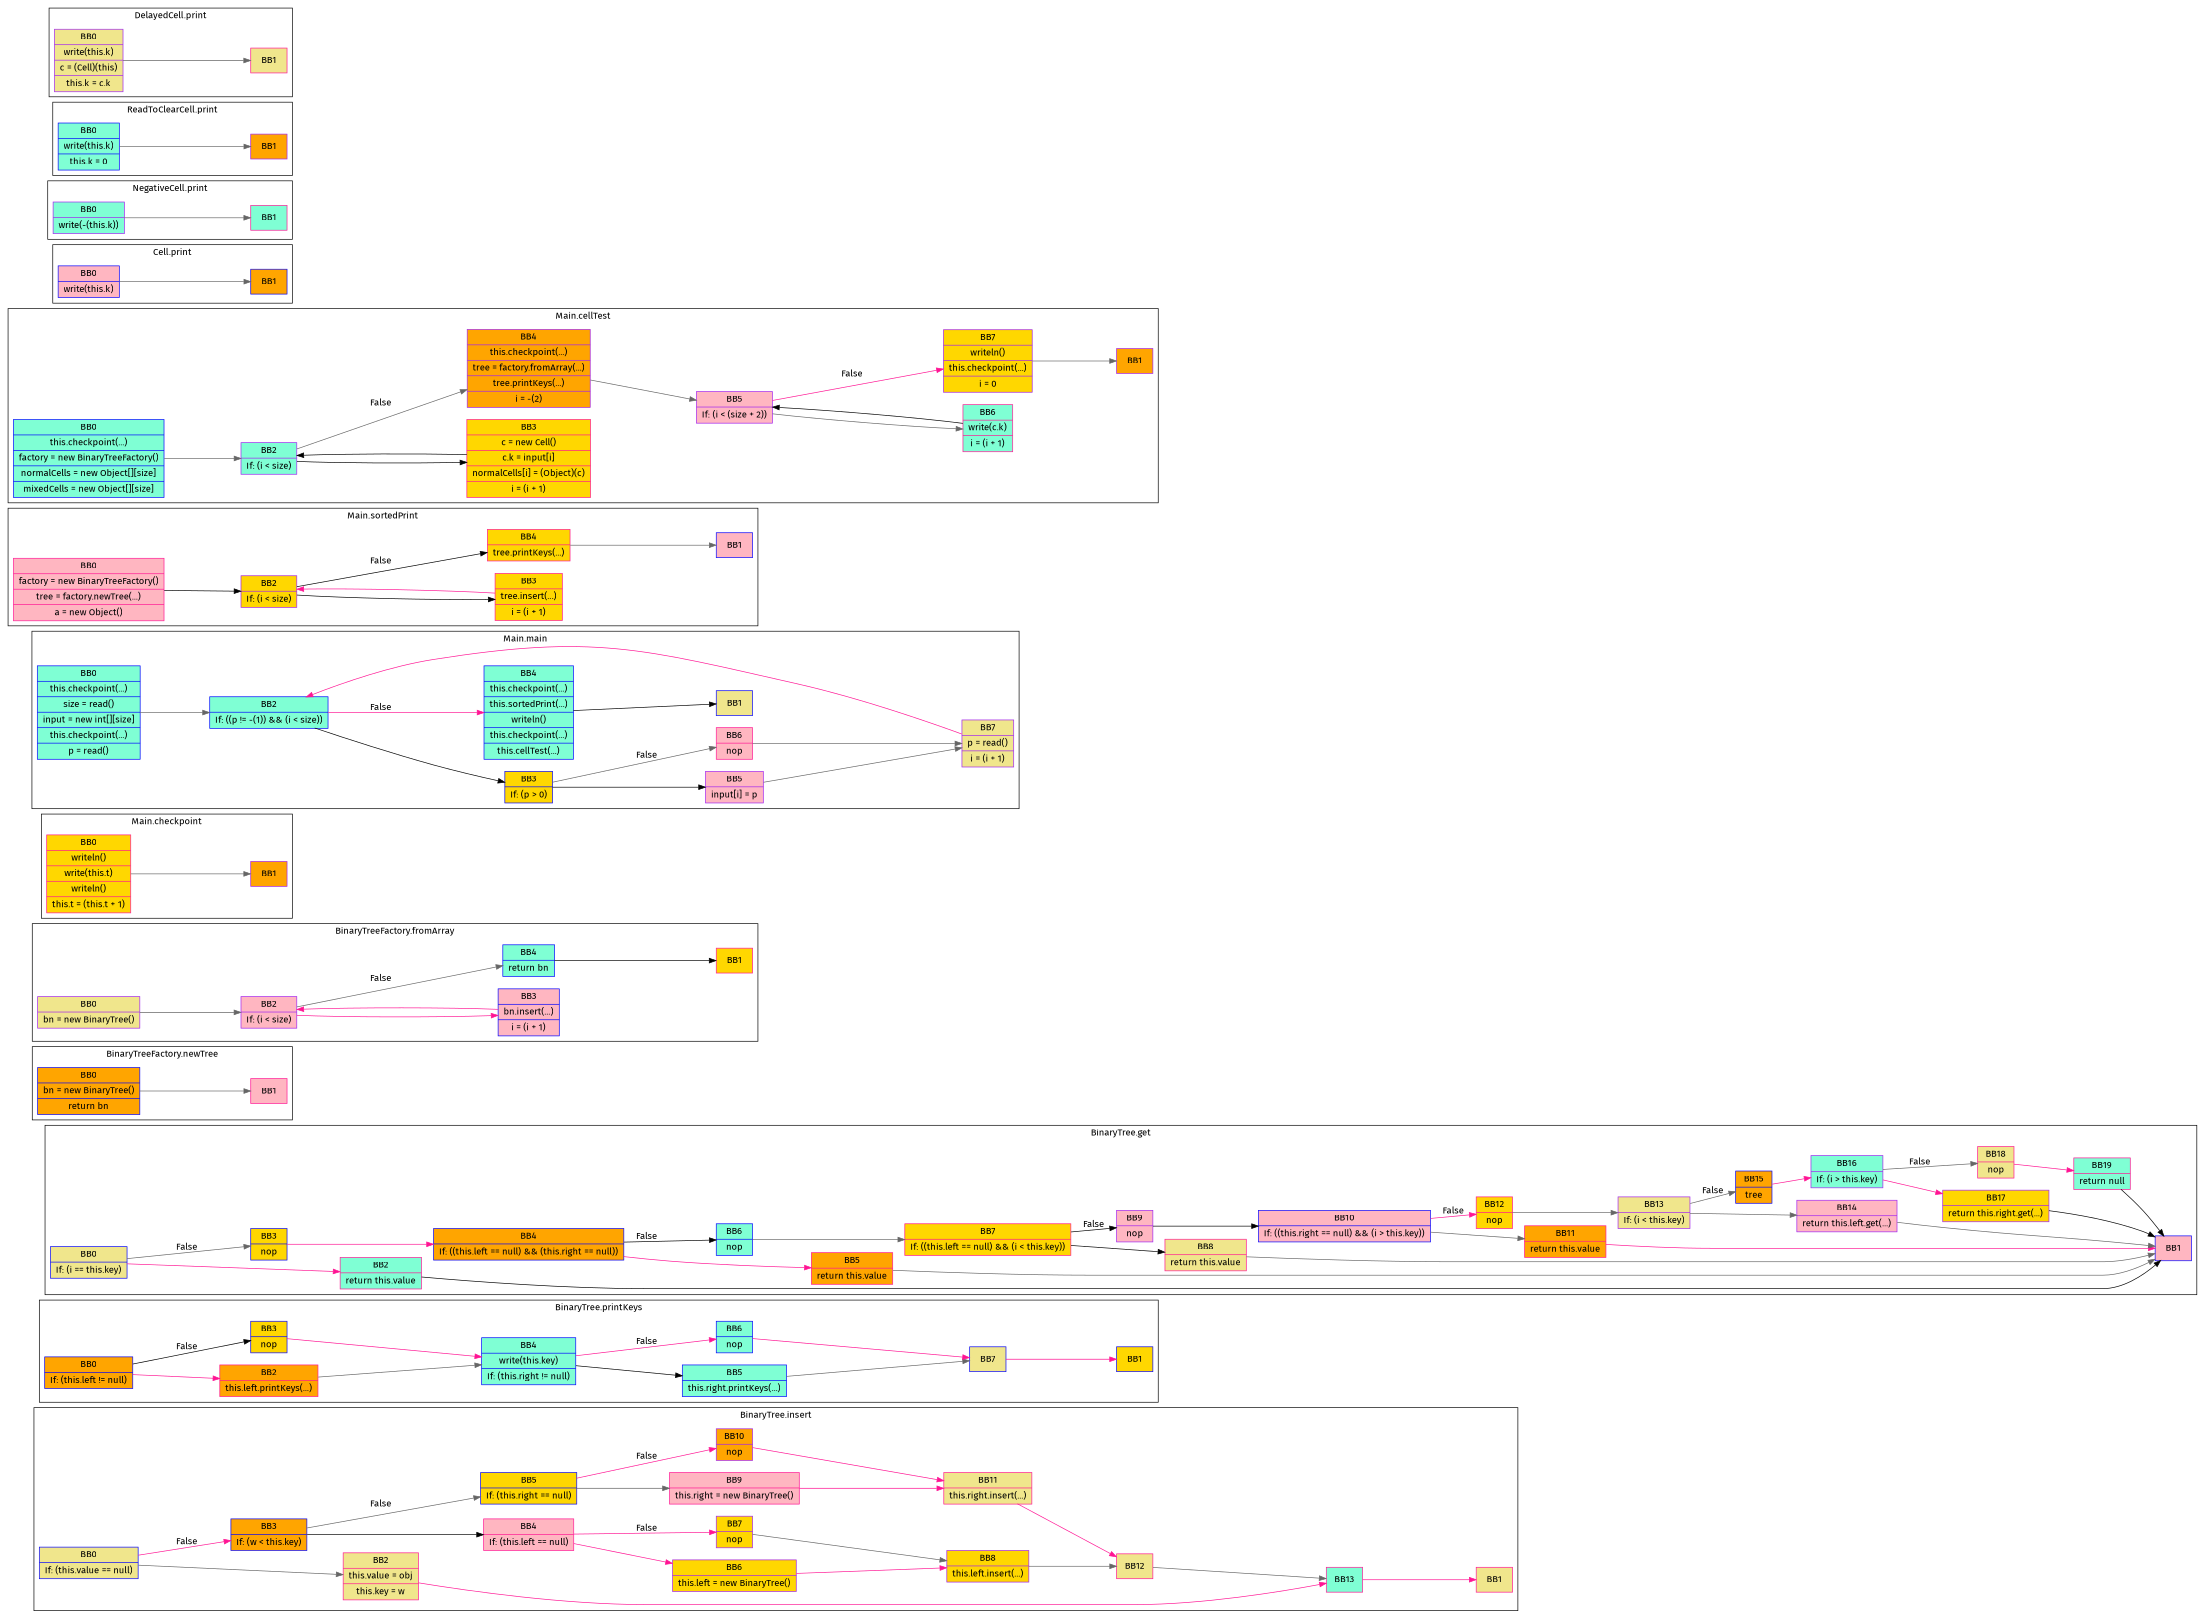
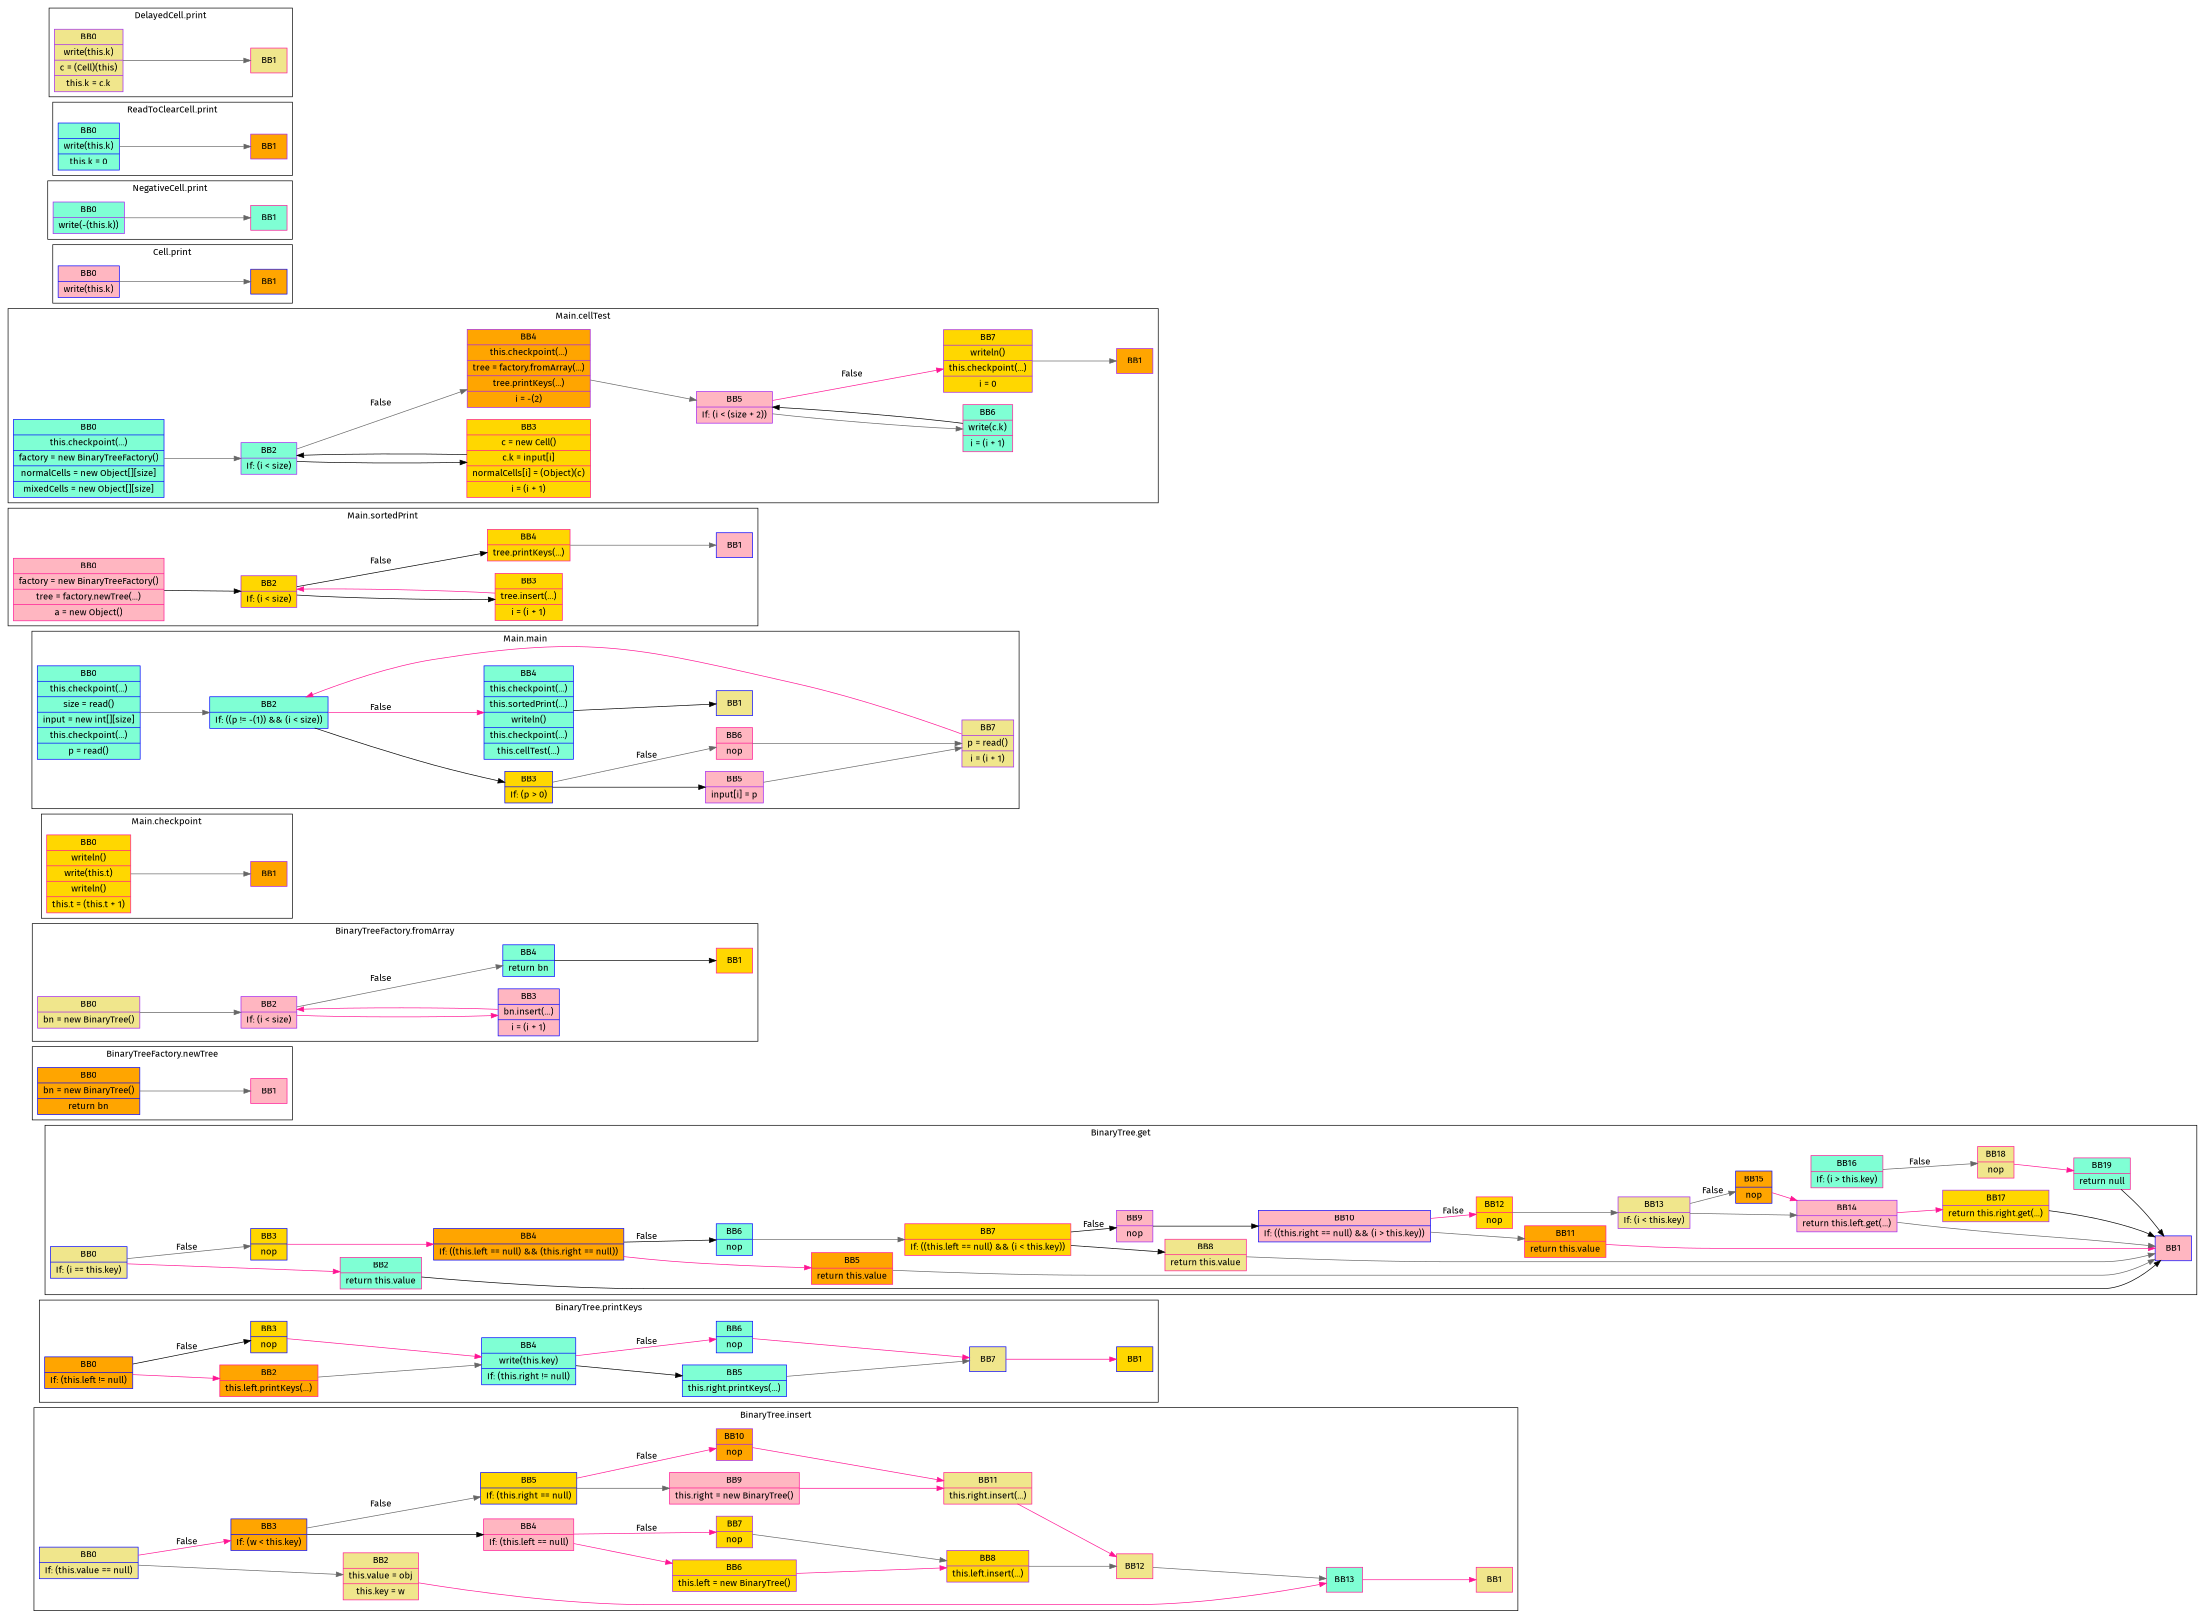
(1847, 1172) -> (1847, 1172)
(1788, 1181) -> (1781, 1196)
(1909, 1186) -> (1917, 1211)
(1754, 1195) -> (1754, 1195)
